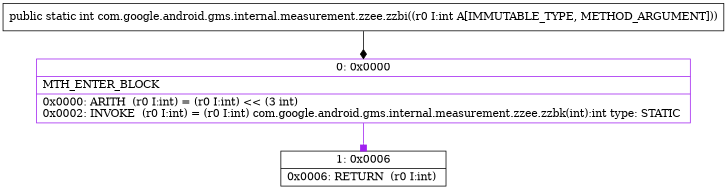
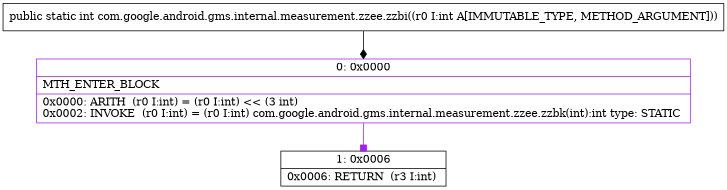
(363, 177) -> (363, 177)
